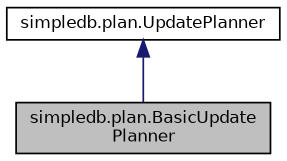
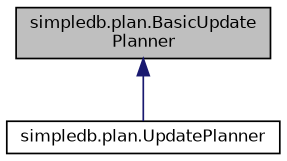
(143, 80) -> (143, 98)
